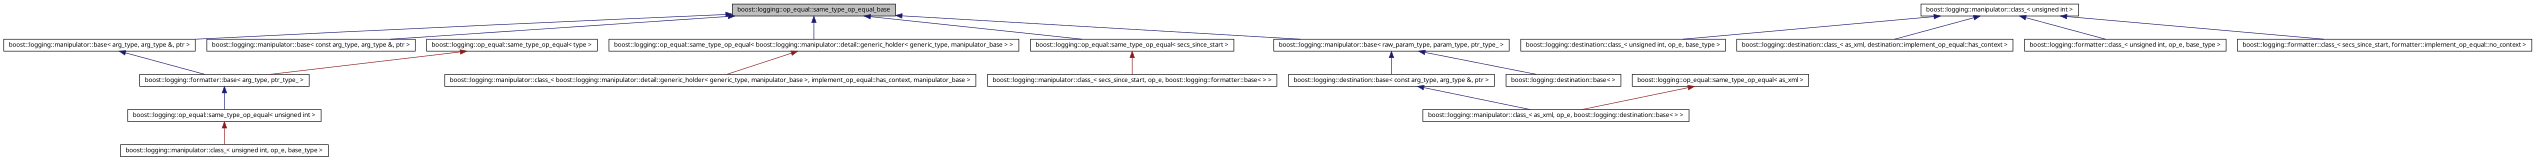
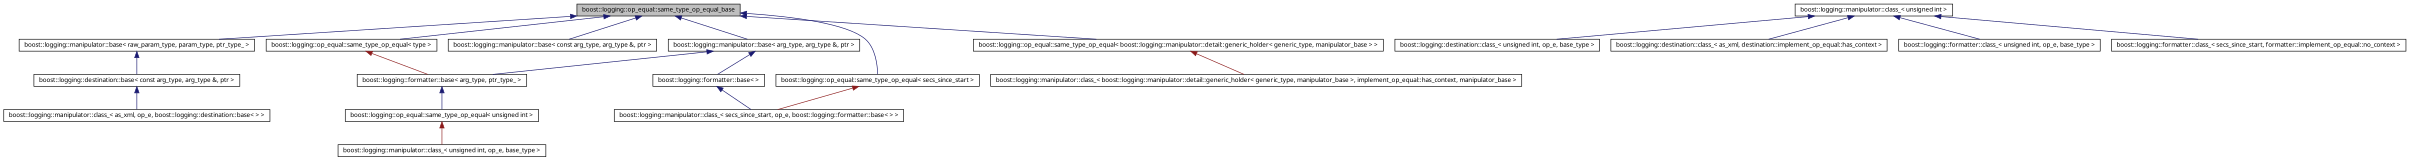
none -> (502, 28)
none -> (709, 80)
(1563, 80) -> none
(1720, 80) -> none
